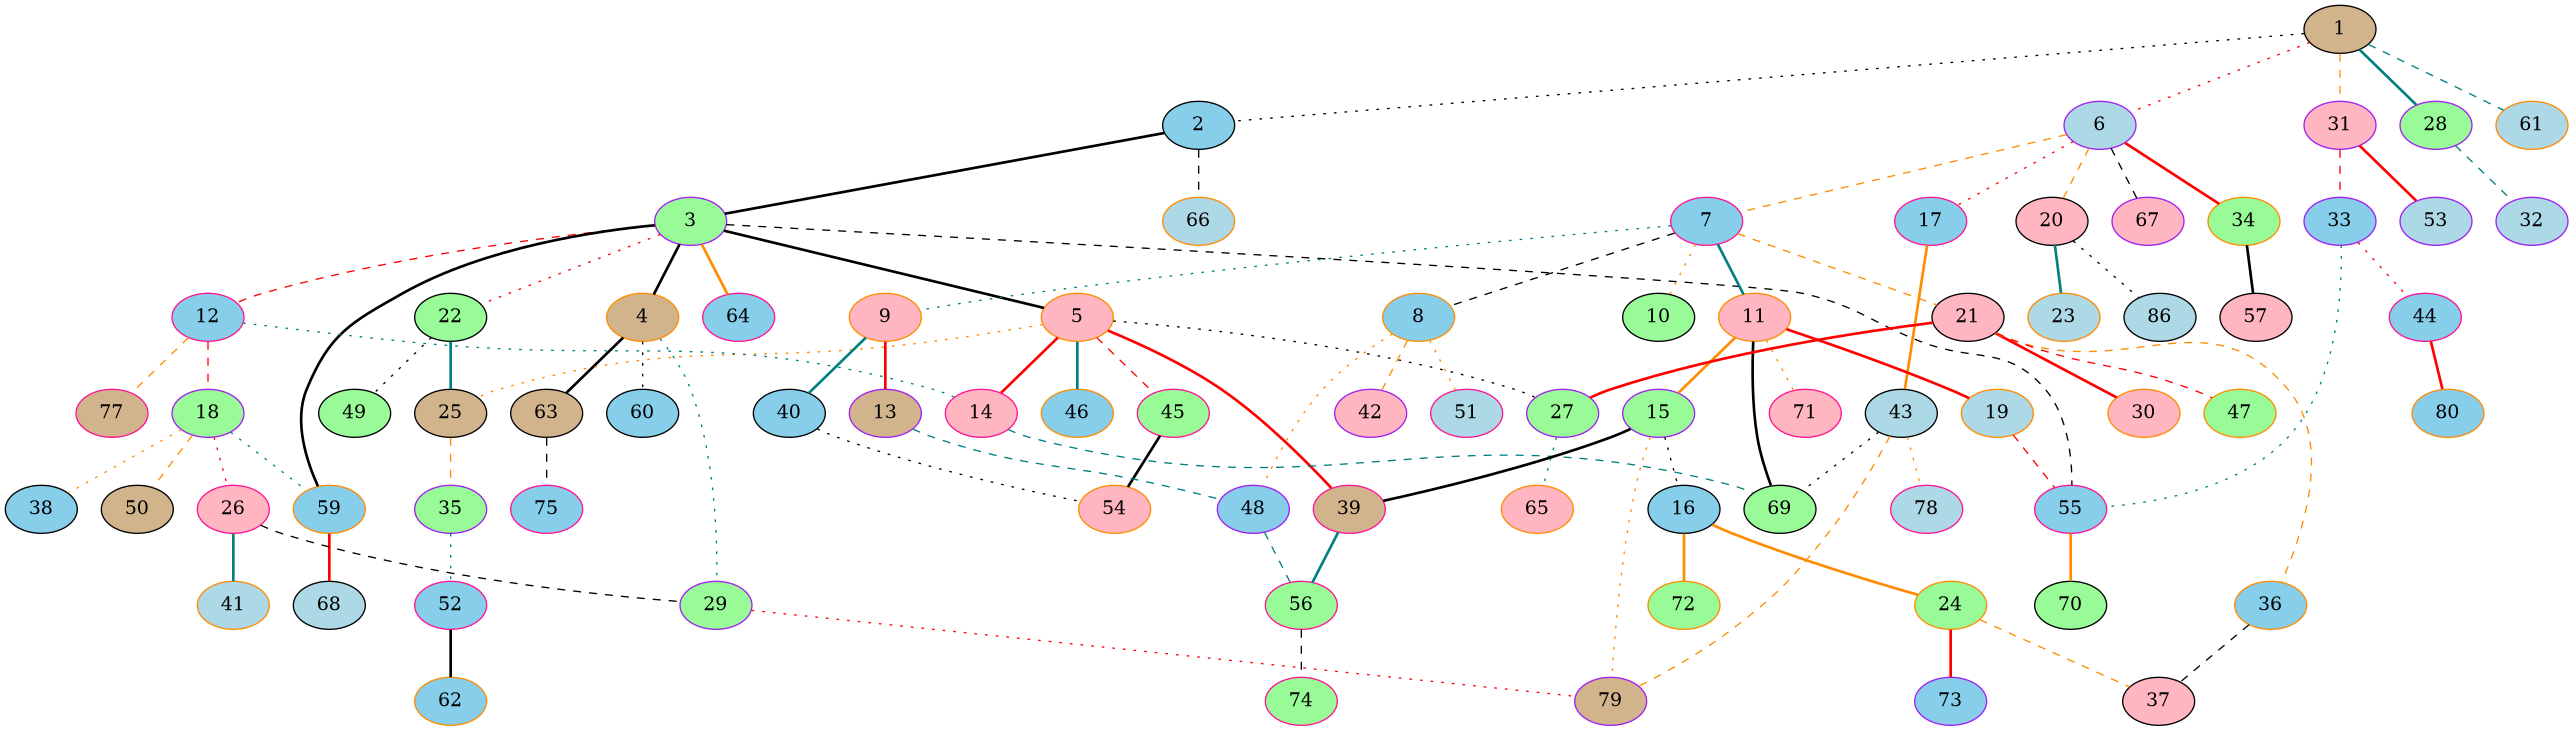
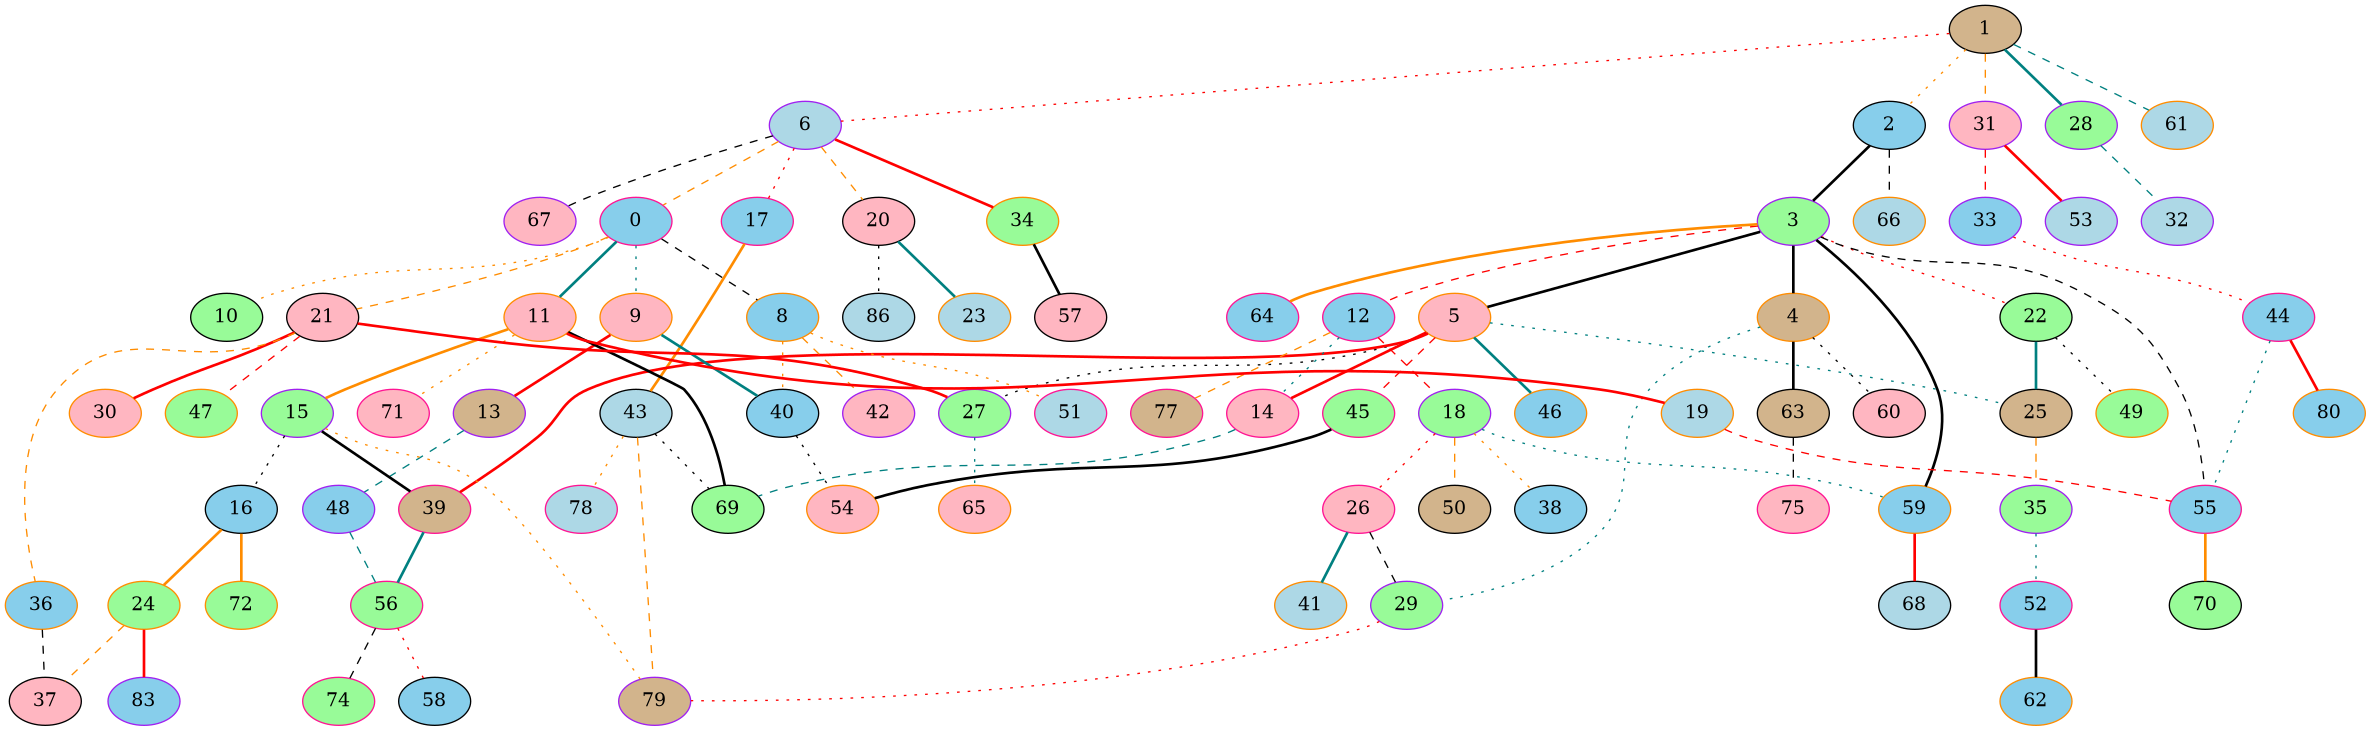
(1769, 77) -> (1937, 77)
(1707, 221) -> (636, 221)
(802, 353) -> (1747, 358)
(1315, 399) -> (783, 365)
(355, 413) -> (2132, 413)
(643, 413) -> (1889, 413)
(2290, 435) -> (2242, 413)
(547, 509) -> (1793, 509)
none -> (435, 701)
(1951, 701) -> (144, 701)
